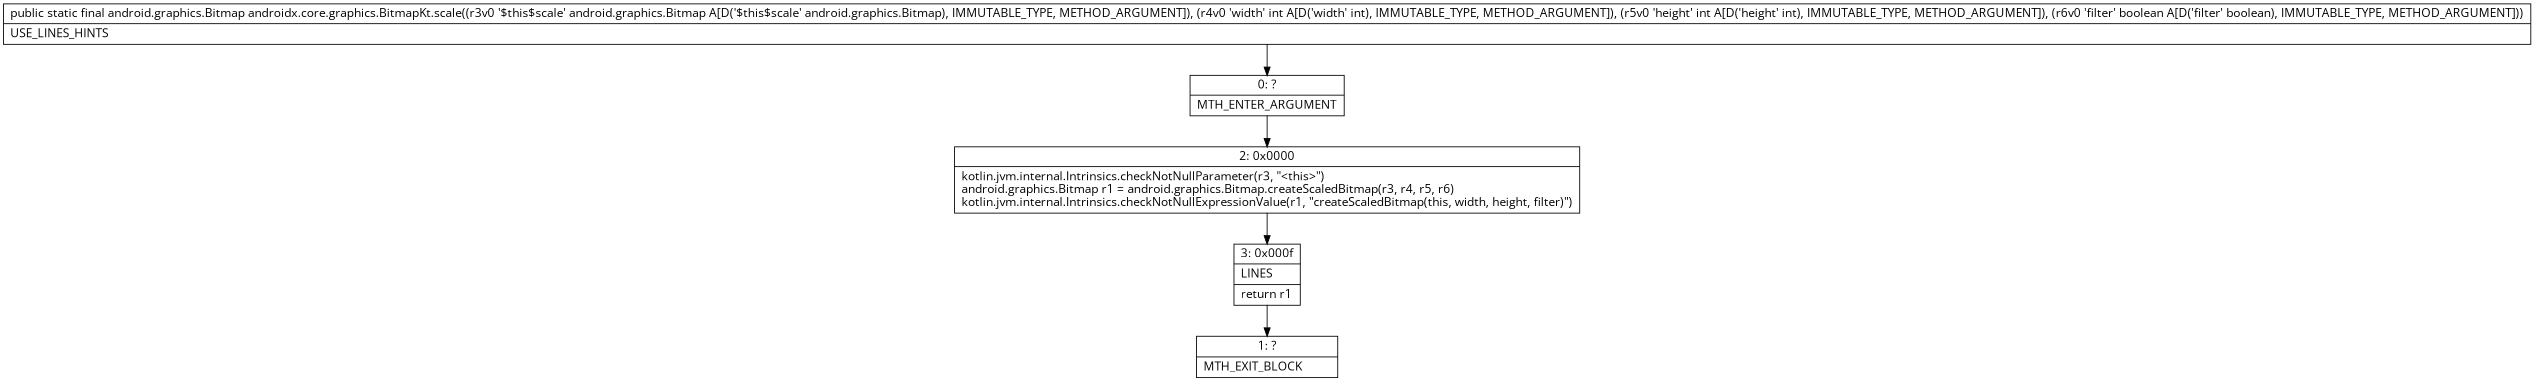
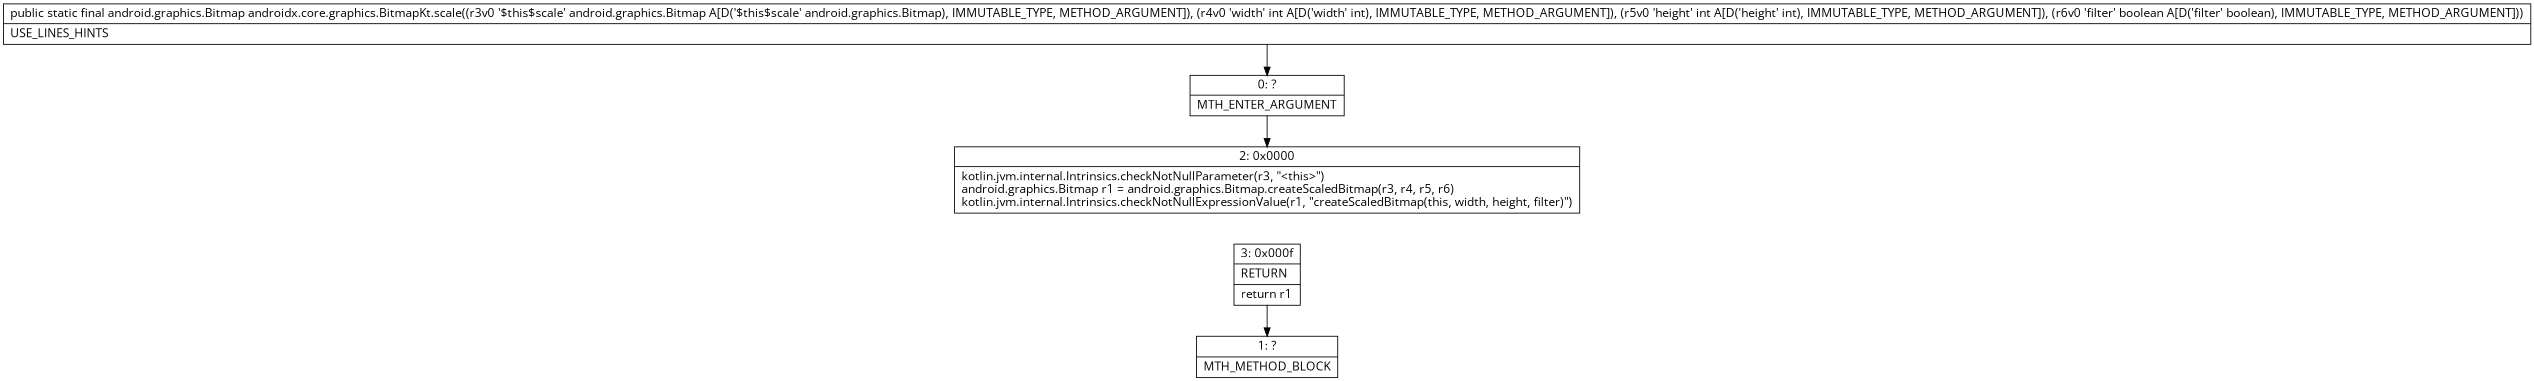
(1267, 224) -> none
(1257, 274) -> (1265, 274)
(1253, 367) -> (1267, 367)
